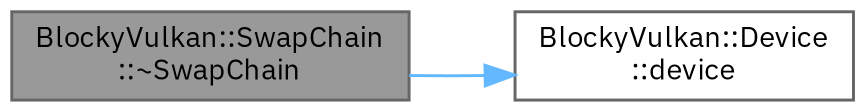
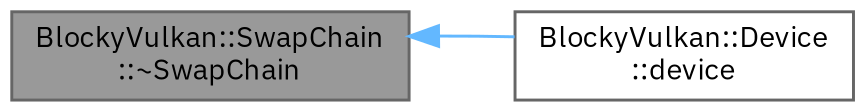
(447, 76) -> (477, 36)
